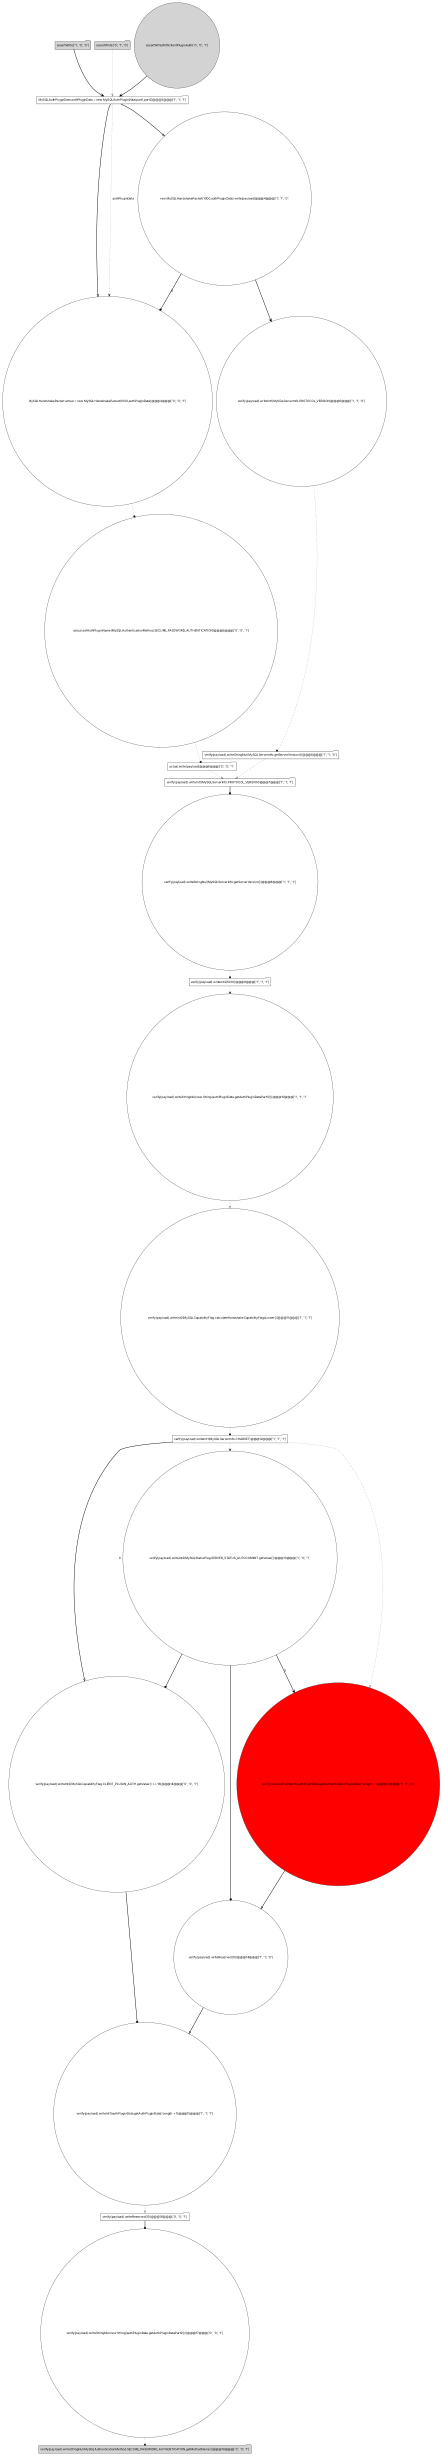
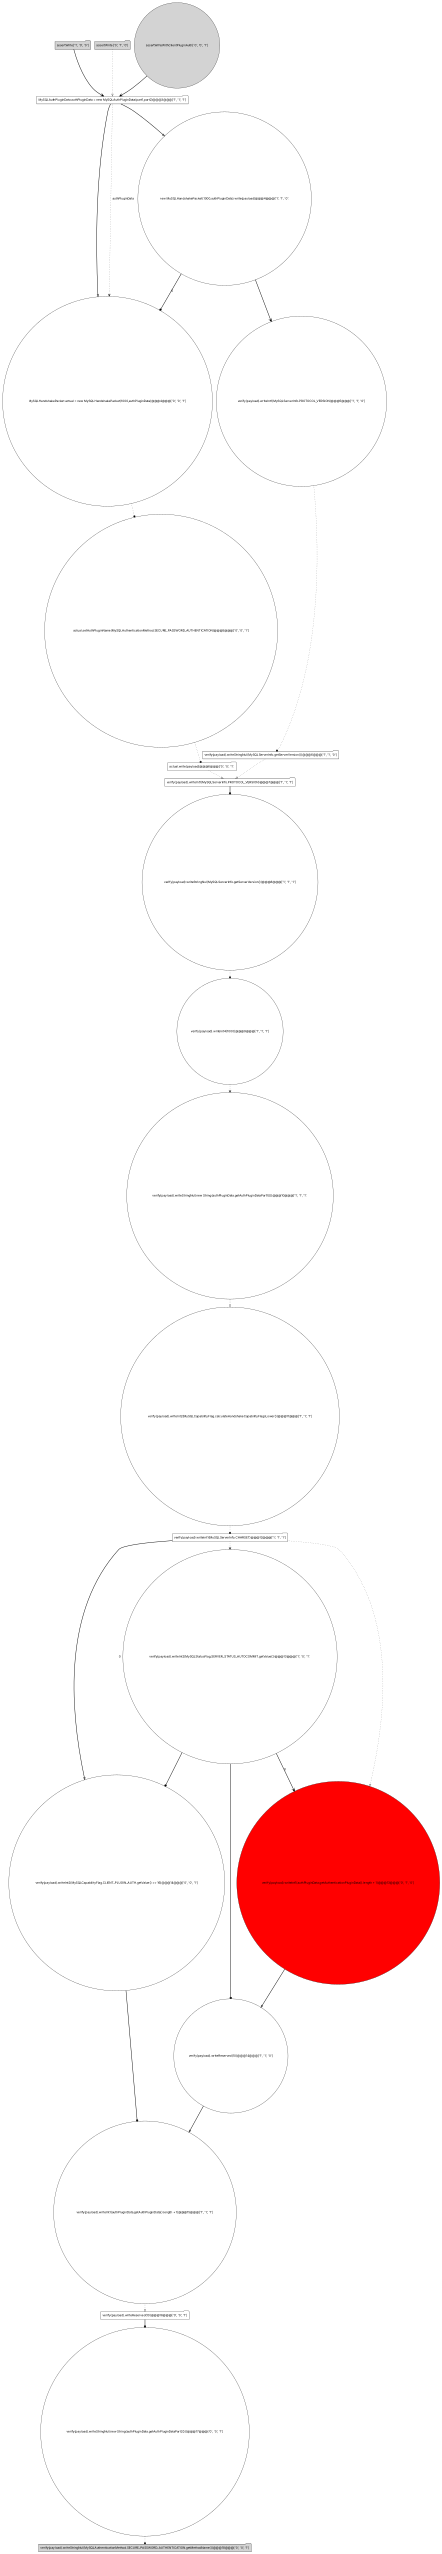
(230, 982) -> (230, 1031)
